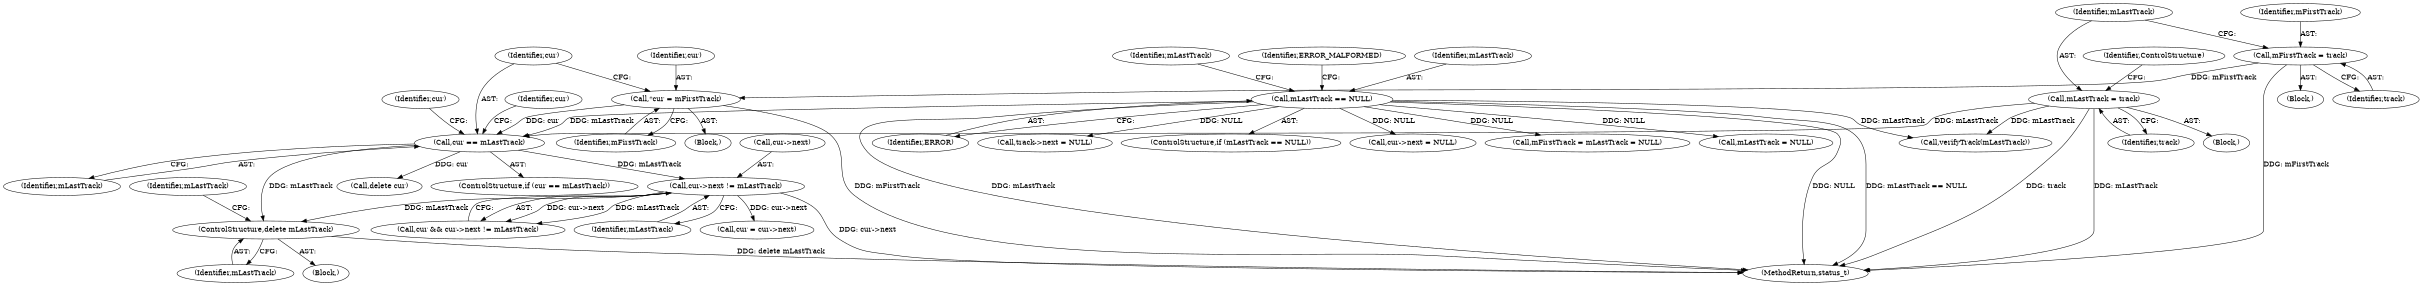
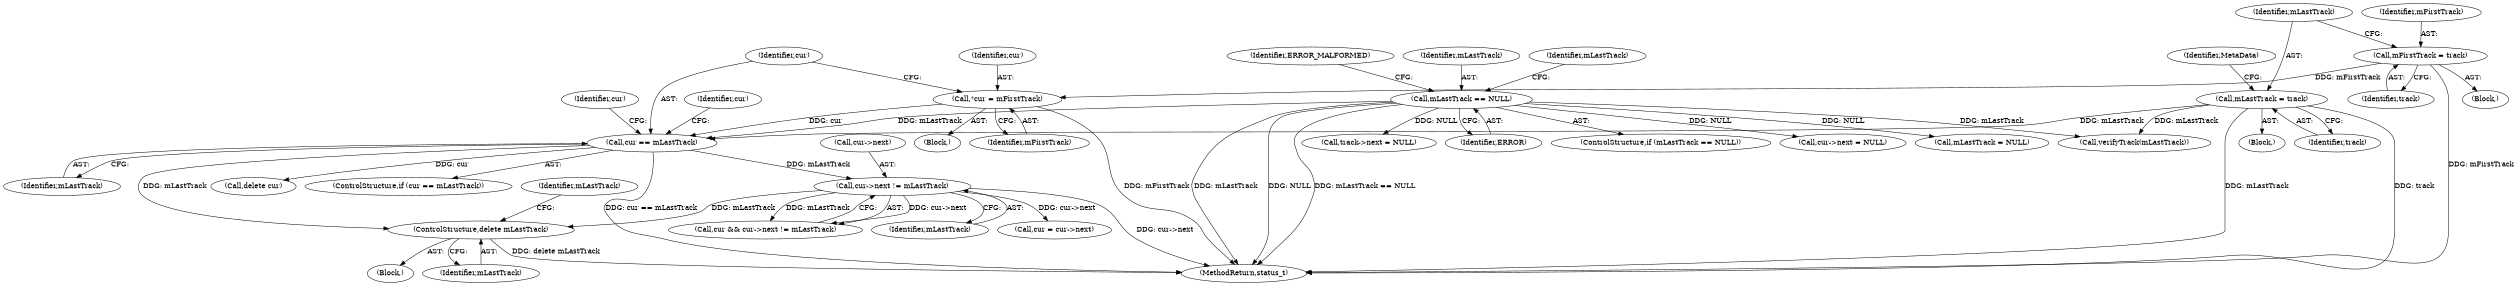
(2154, 56) -> (2222, 56)
(1588, 143) -> none
none -> (839, 260)
